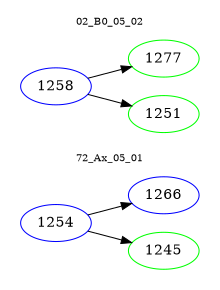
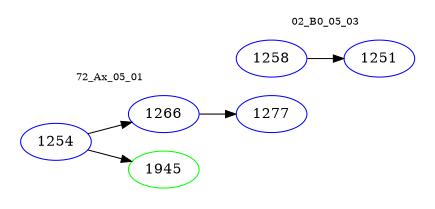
(110, 22) -> (325, 22)
(164, 59) -> (272, 114)
(105, 74) -> (214, 114)
(164, 114) -> (379, 59)
(164, 251) -> (164, 170)
